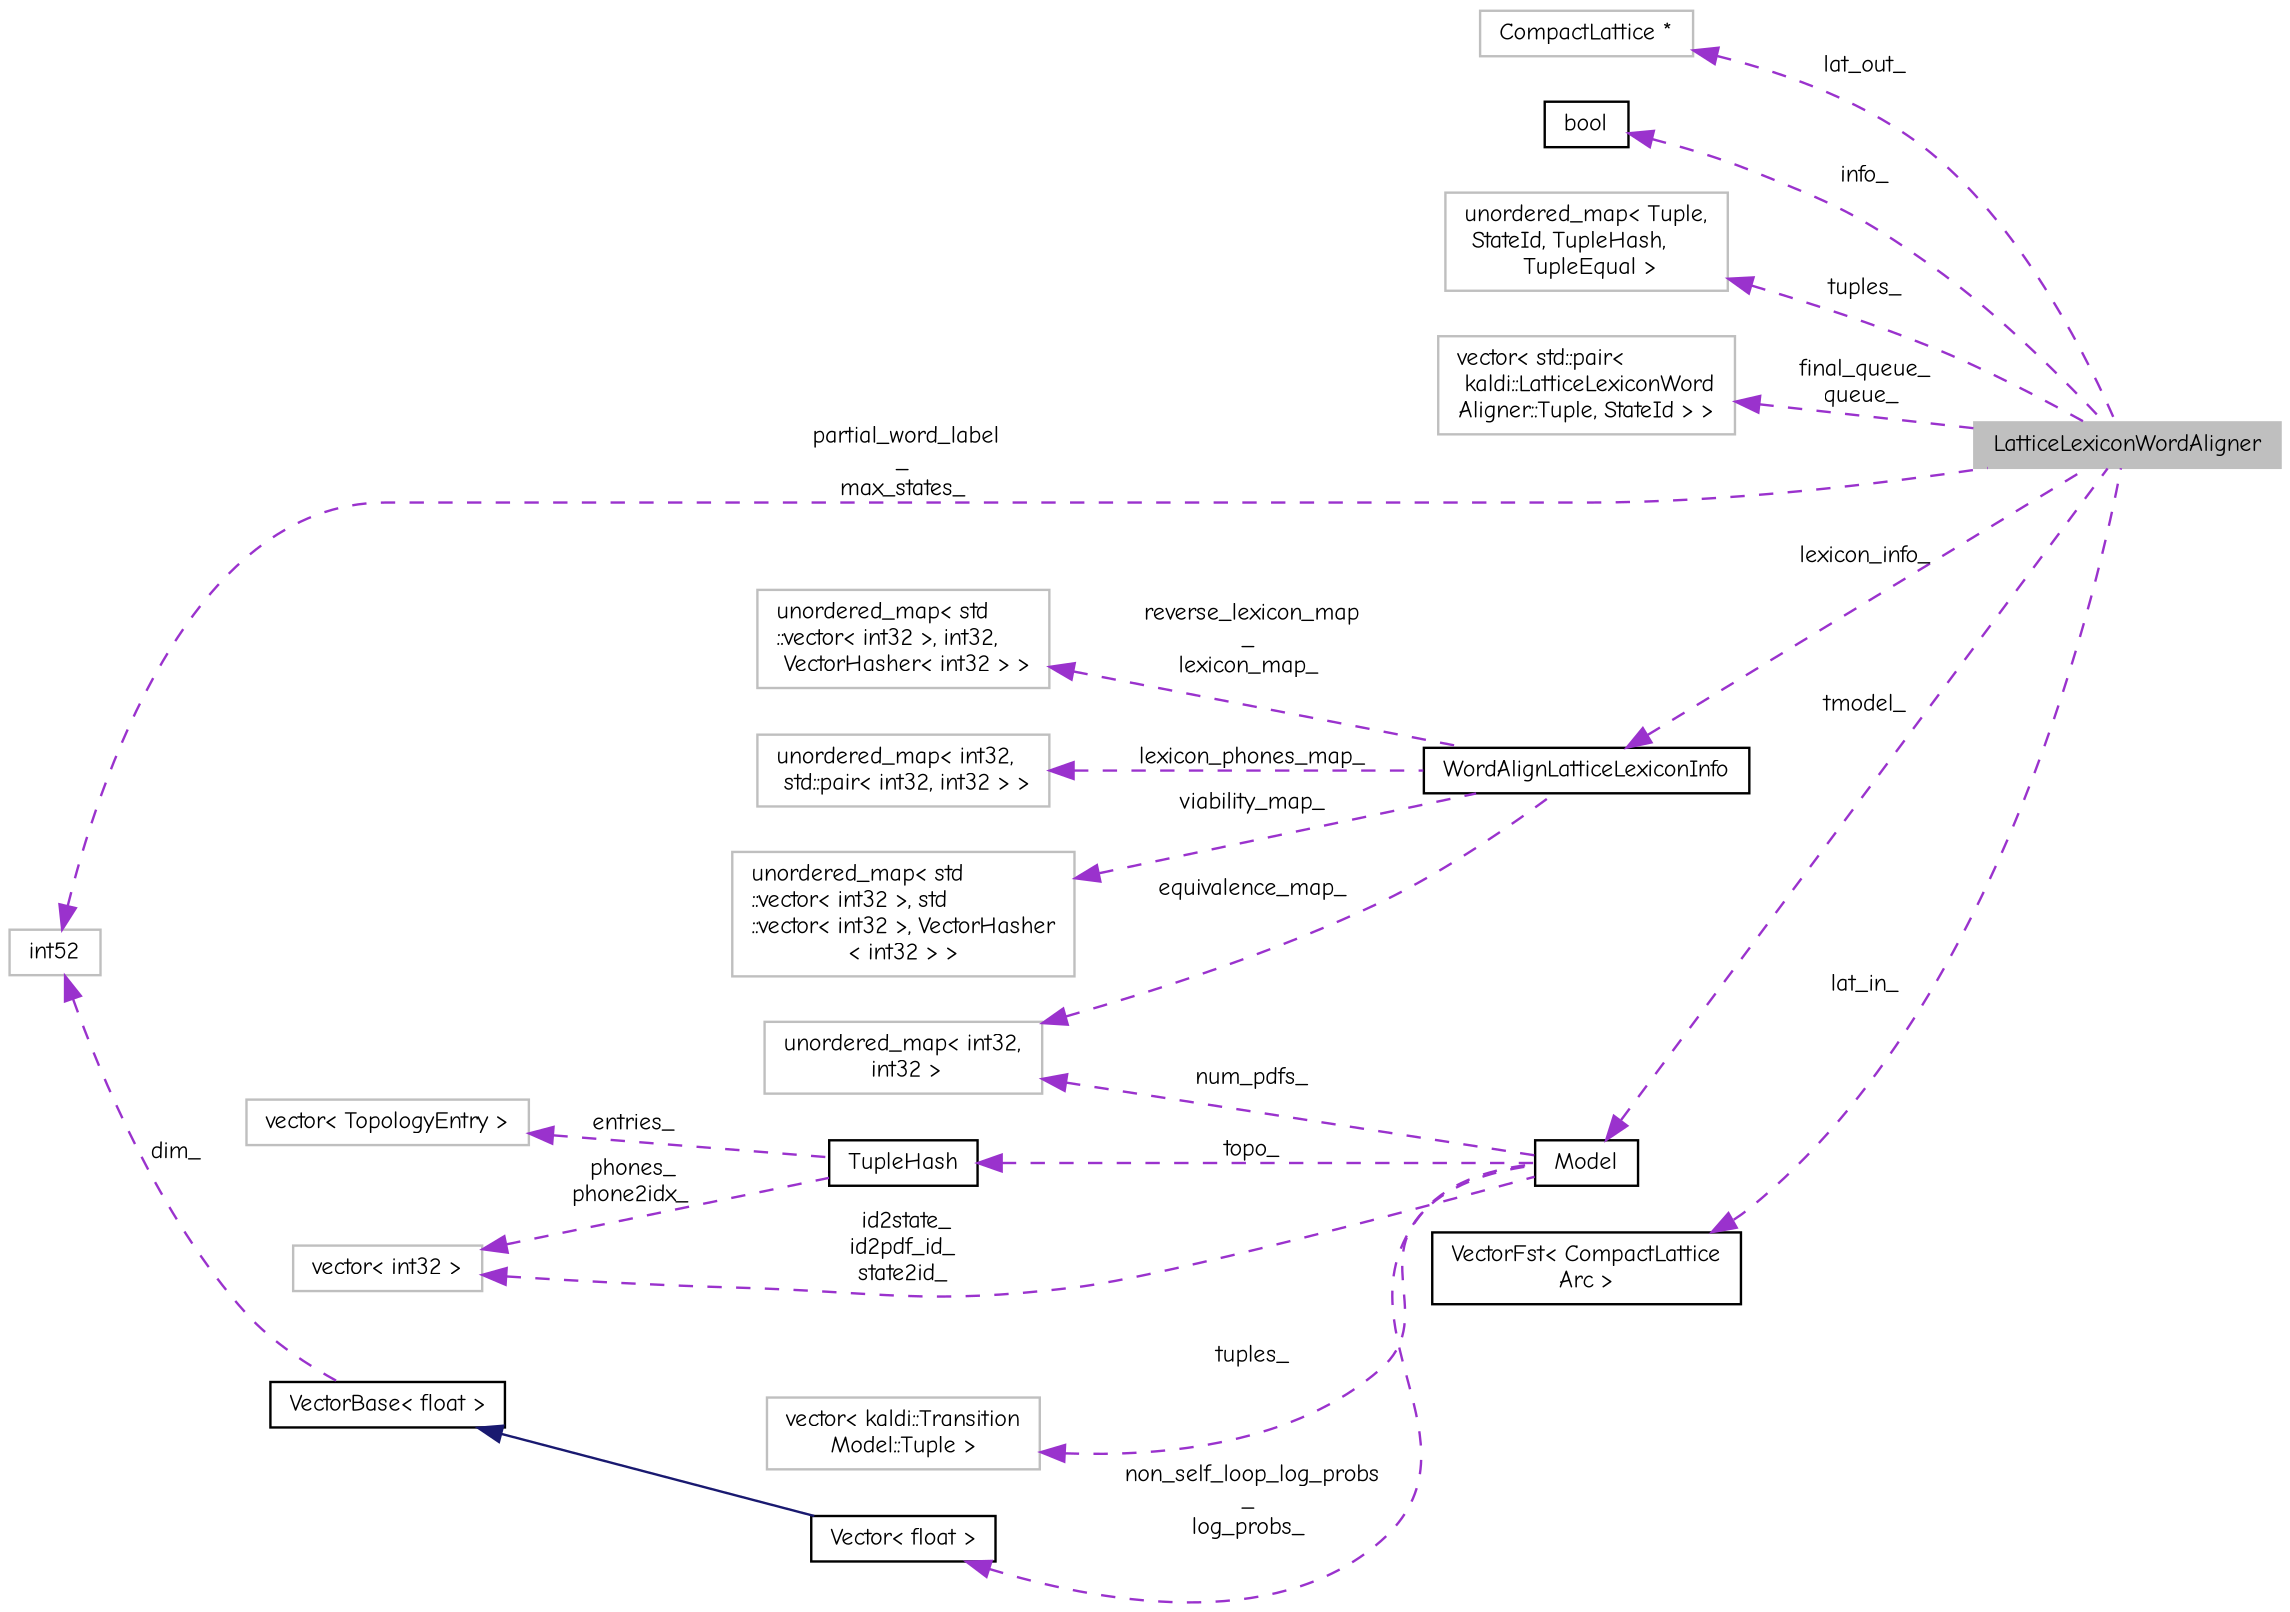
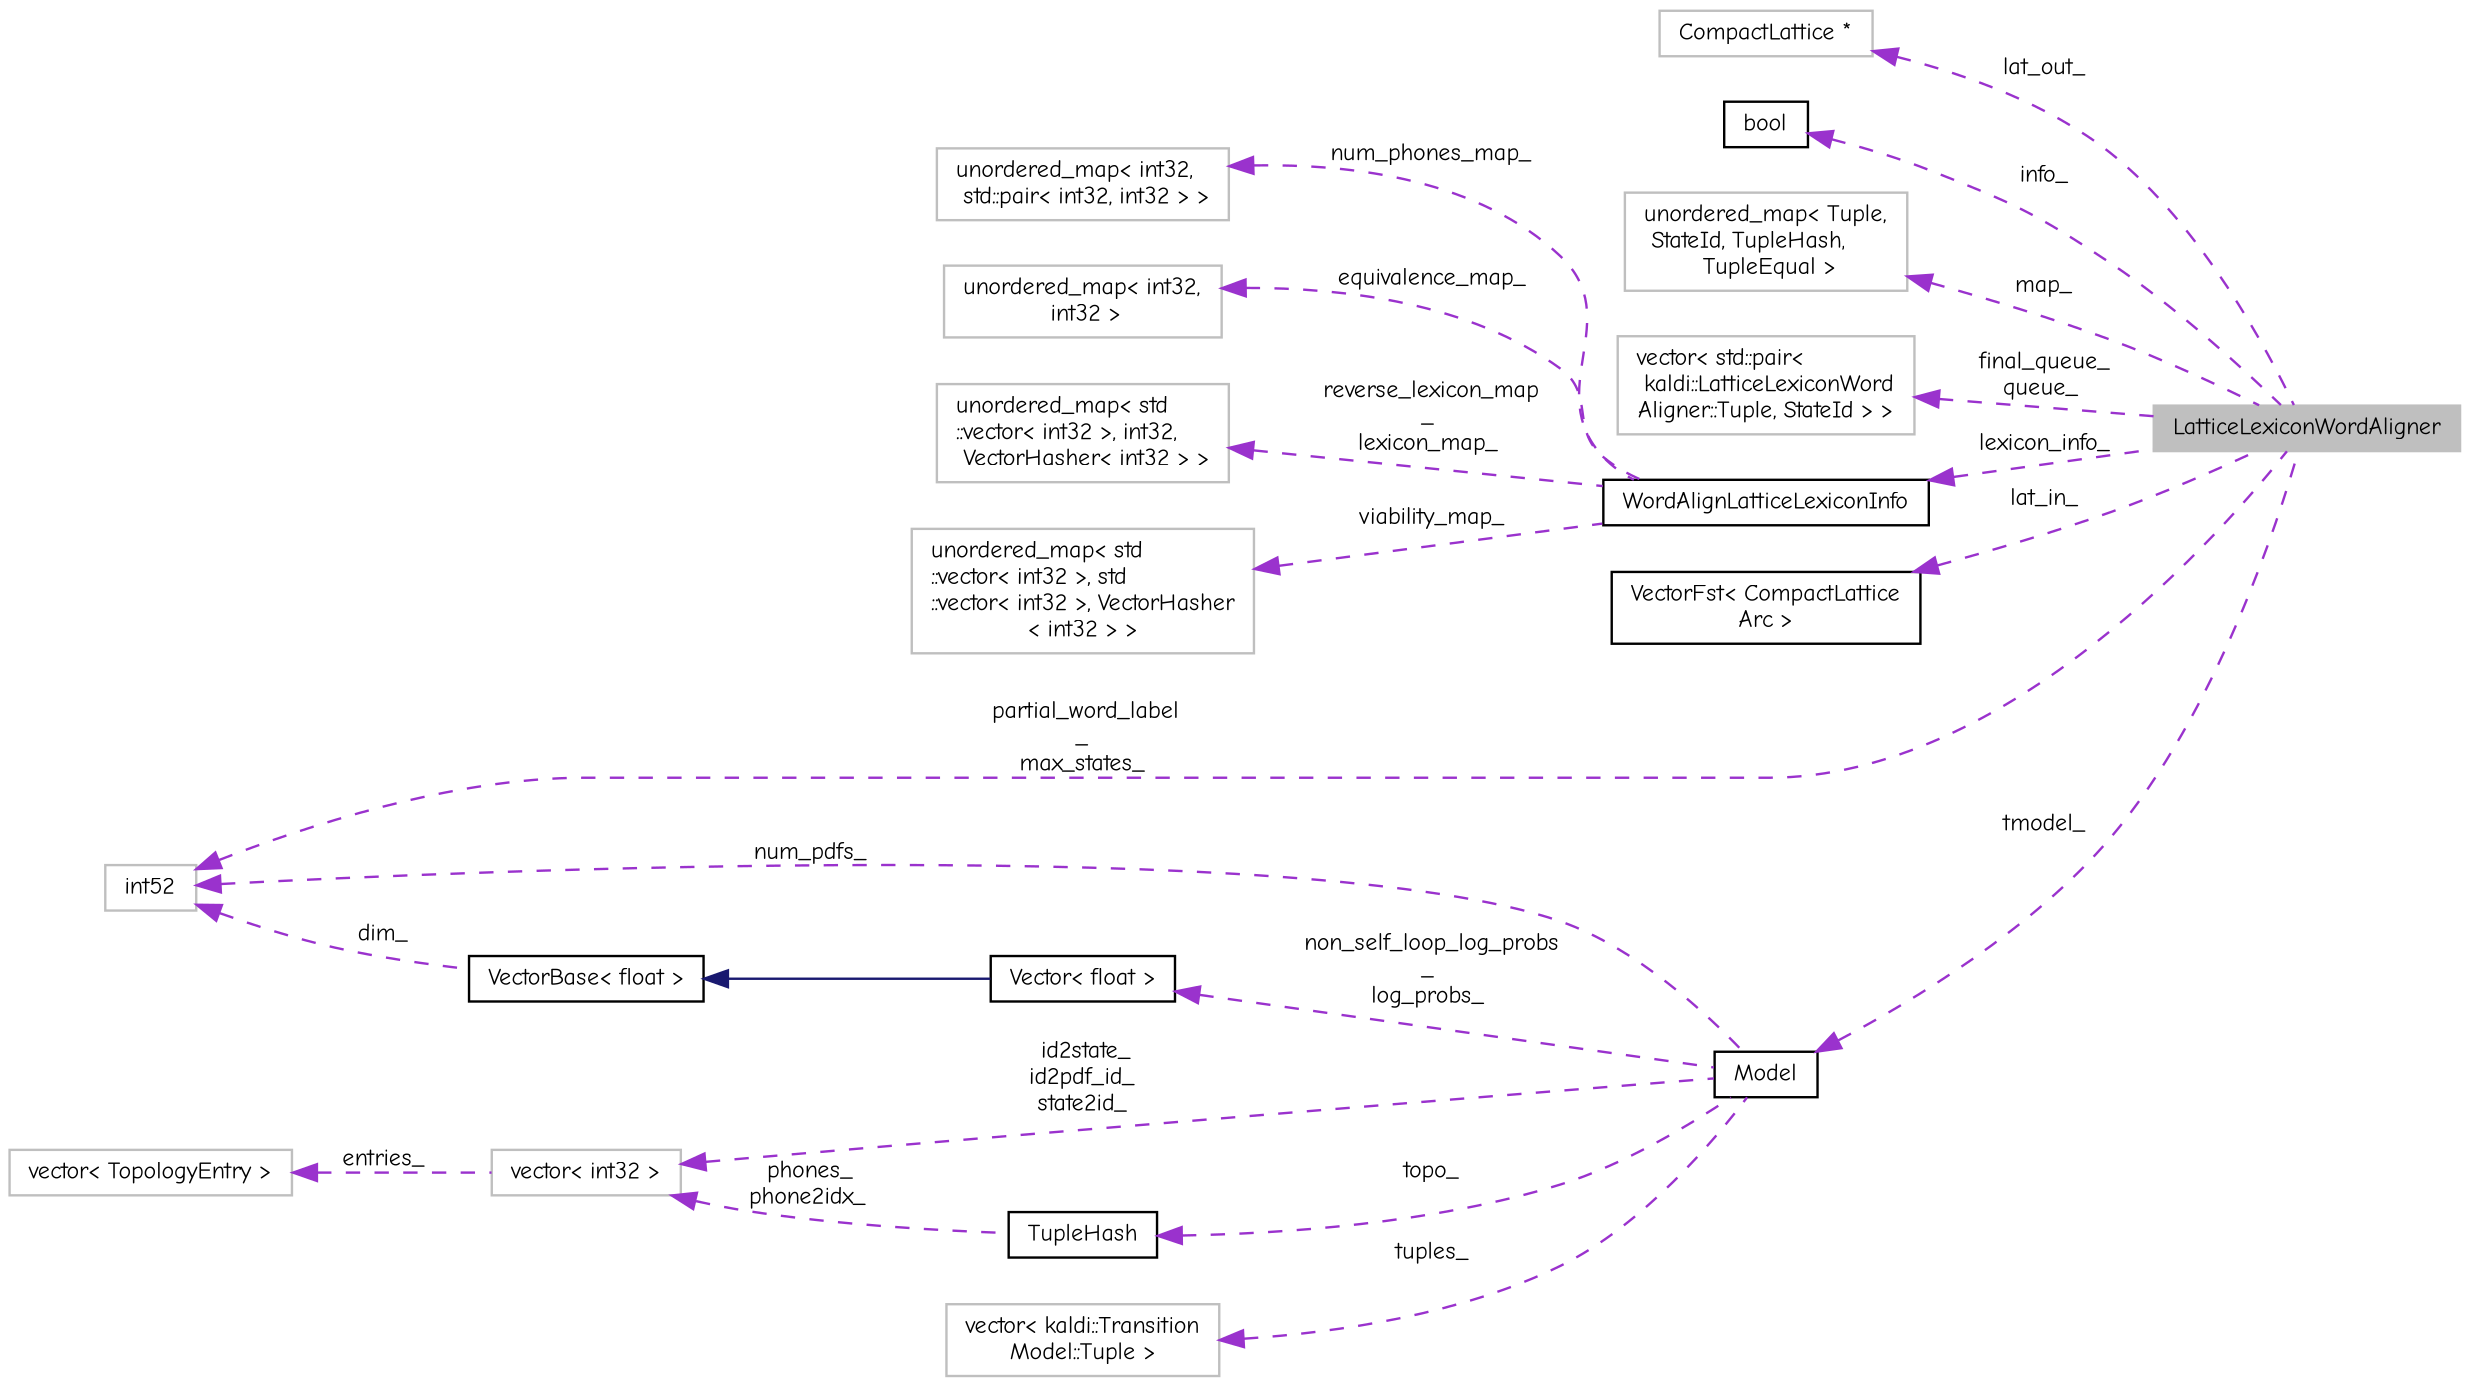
(1862, 288) -> (2041, 286)
(1249, 757) -> (1429, 154)
(1300, 1119) -> (1005, 867)
(691, 1146) -> (404, 1173)
